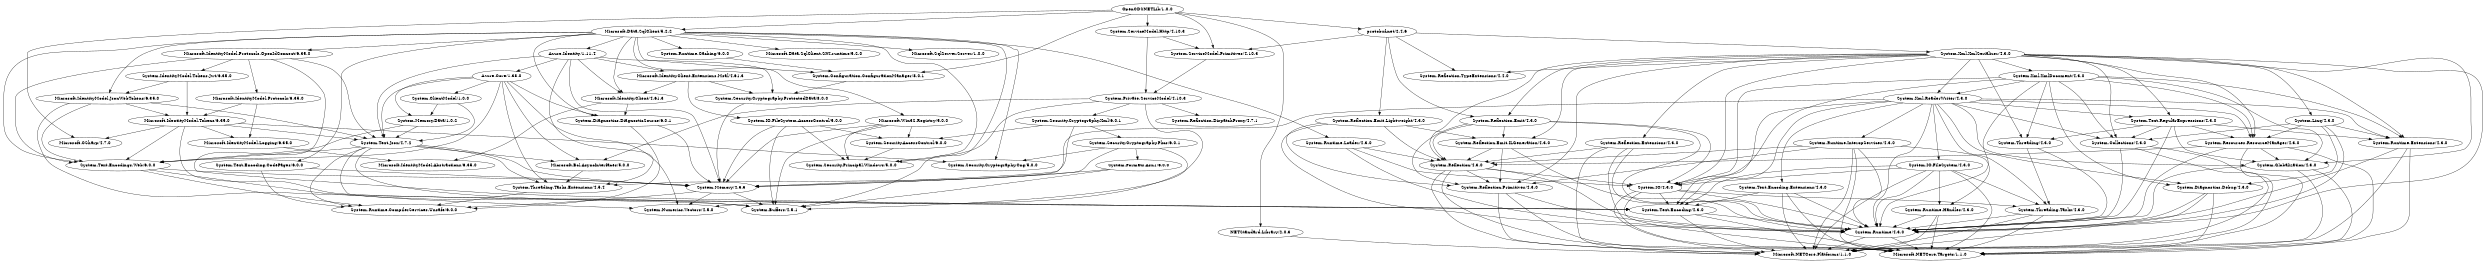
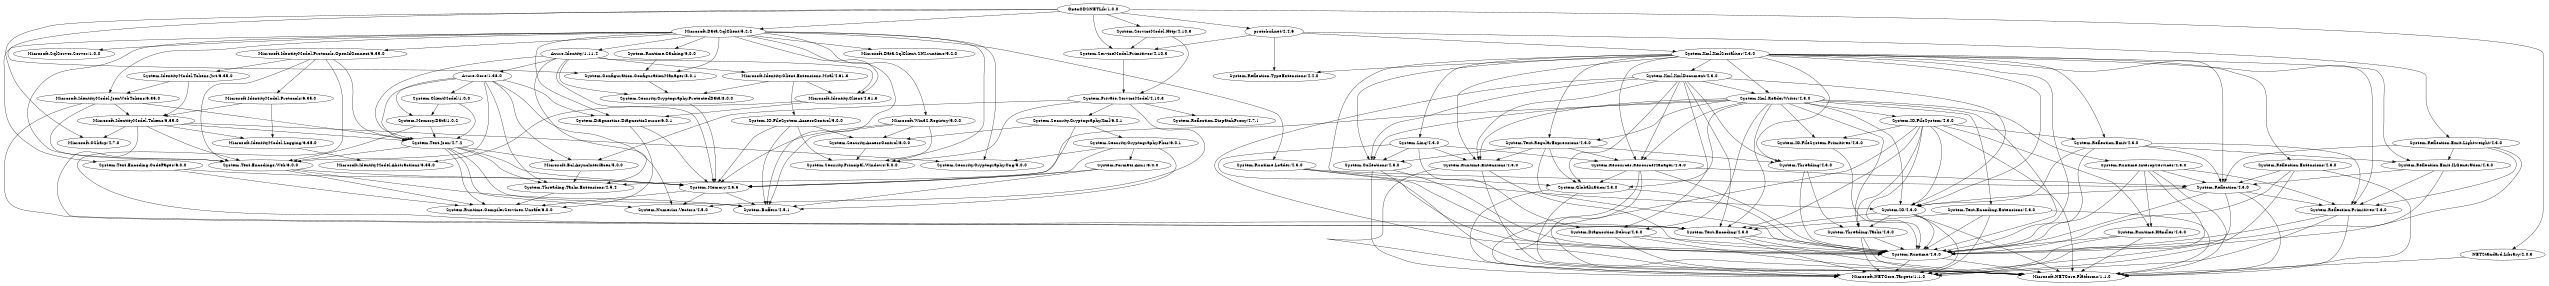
(1413, 93) -> (2013, 132)
none -> (1820, 143)
